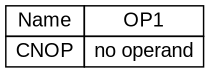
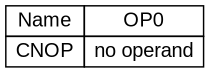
(144, 20) -> (144, 20)
